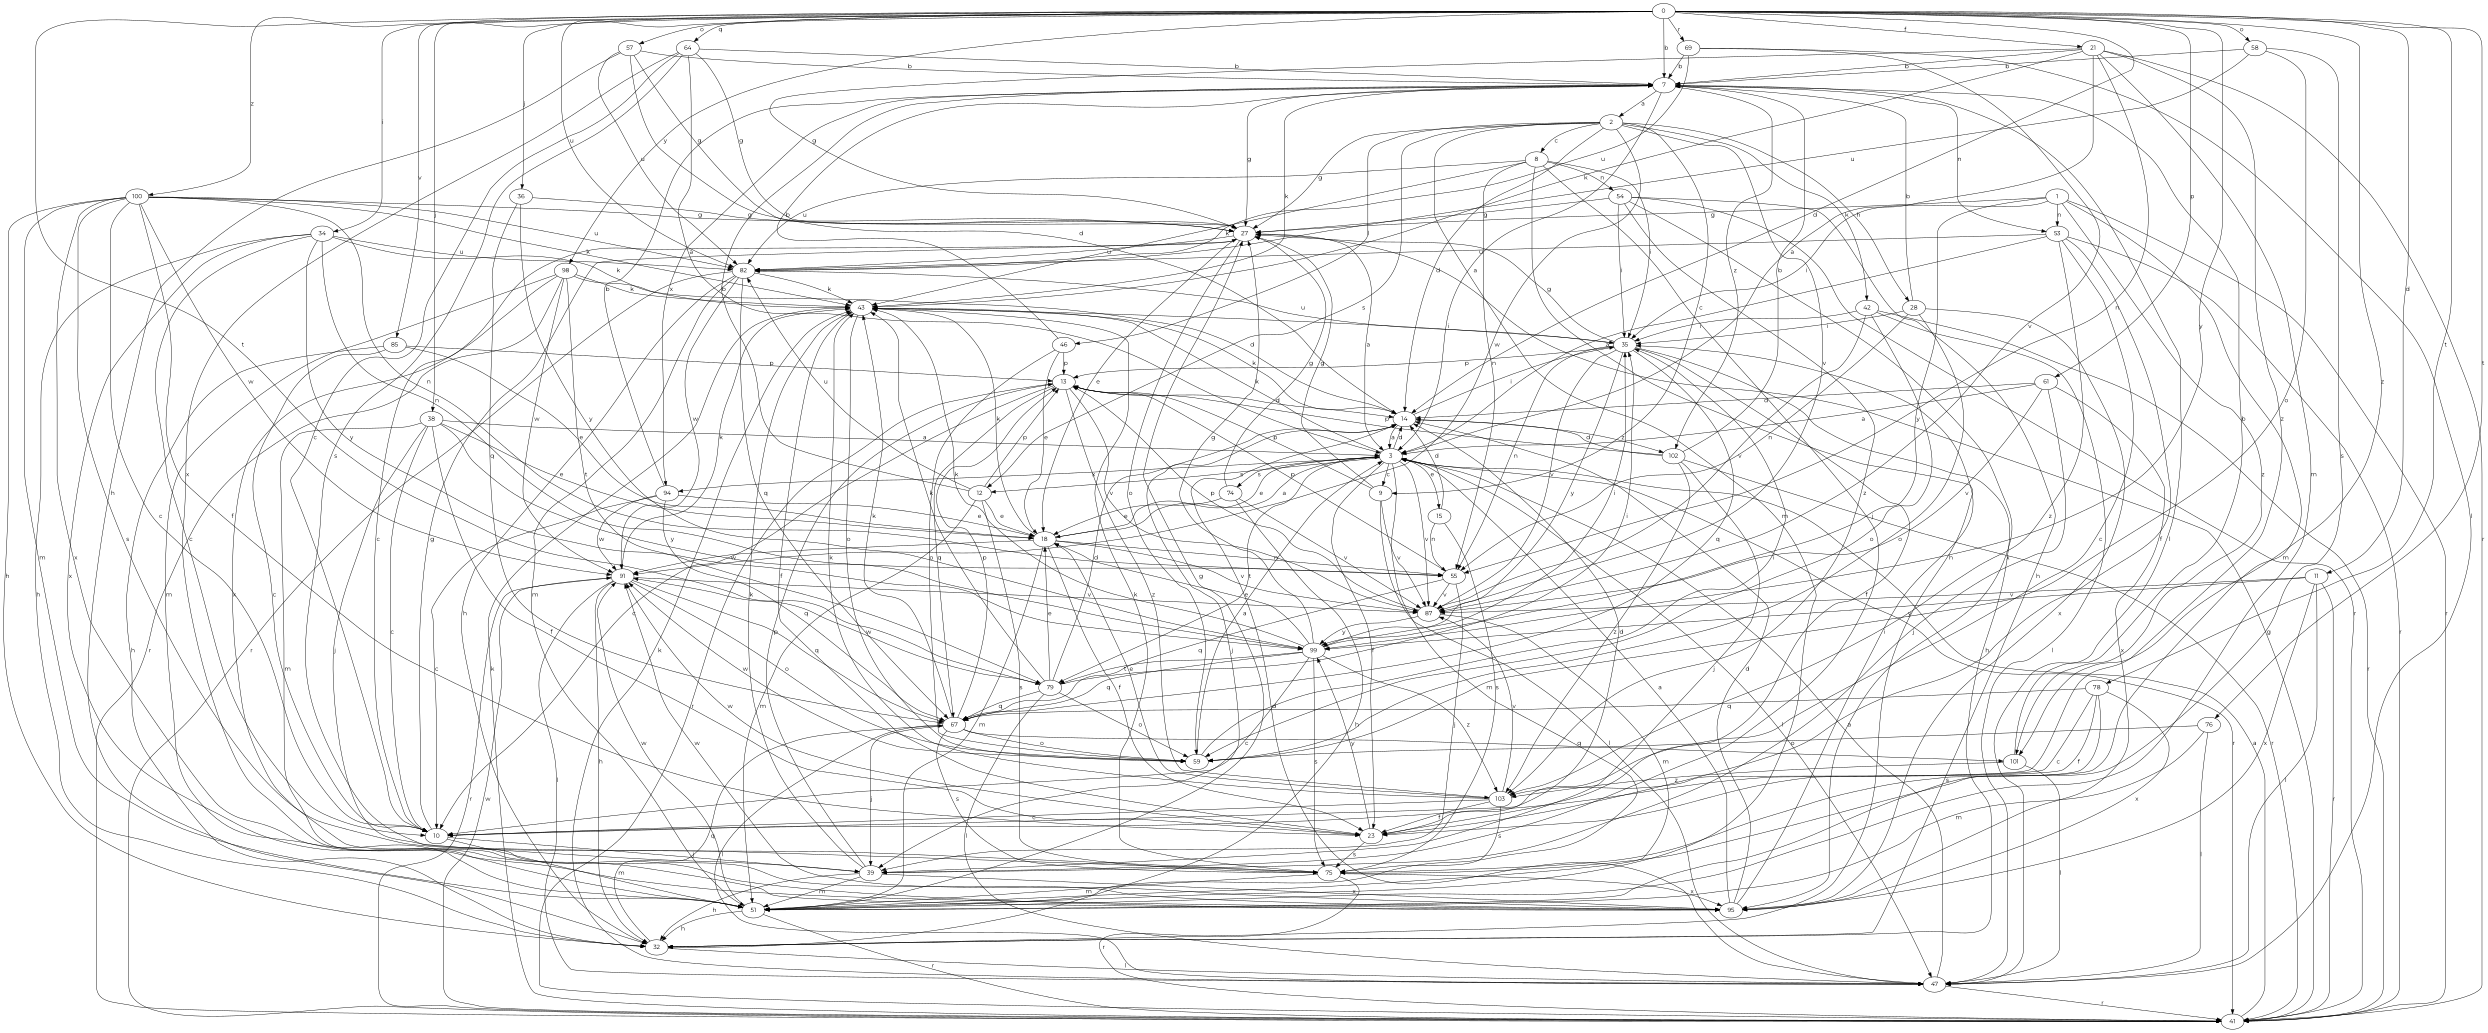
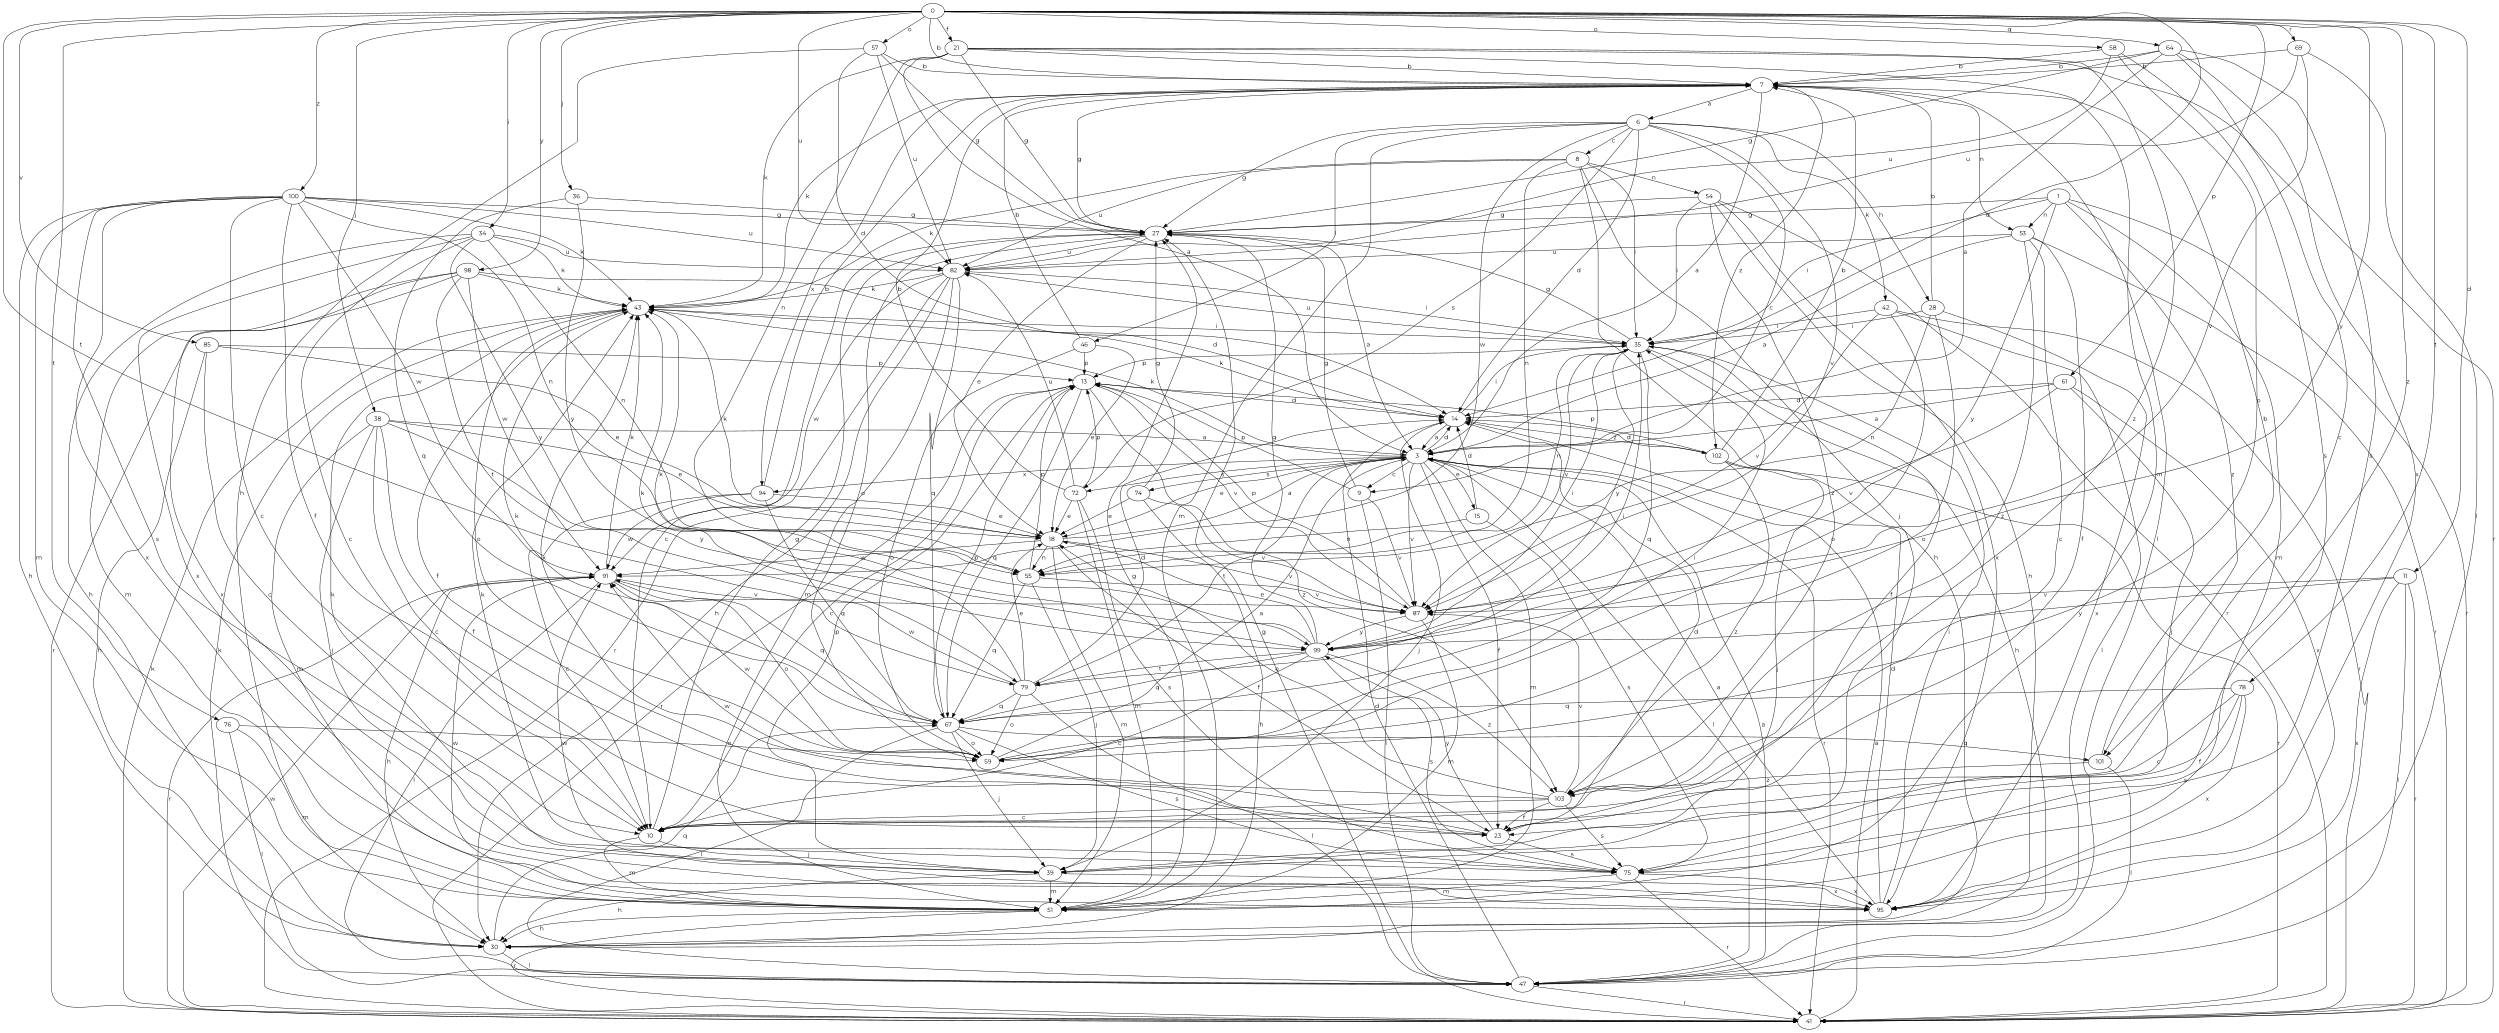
(1611, 122) -> (1638, 122)
none -> (1295, 298)
(980, 493) -> (1075, 493)
(657, 947) -> (495, 947)
